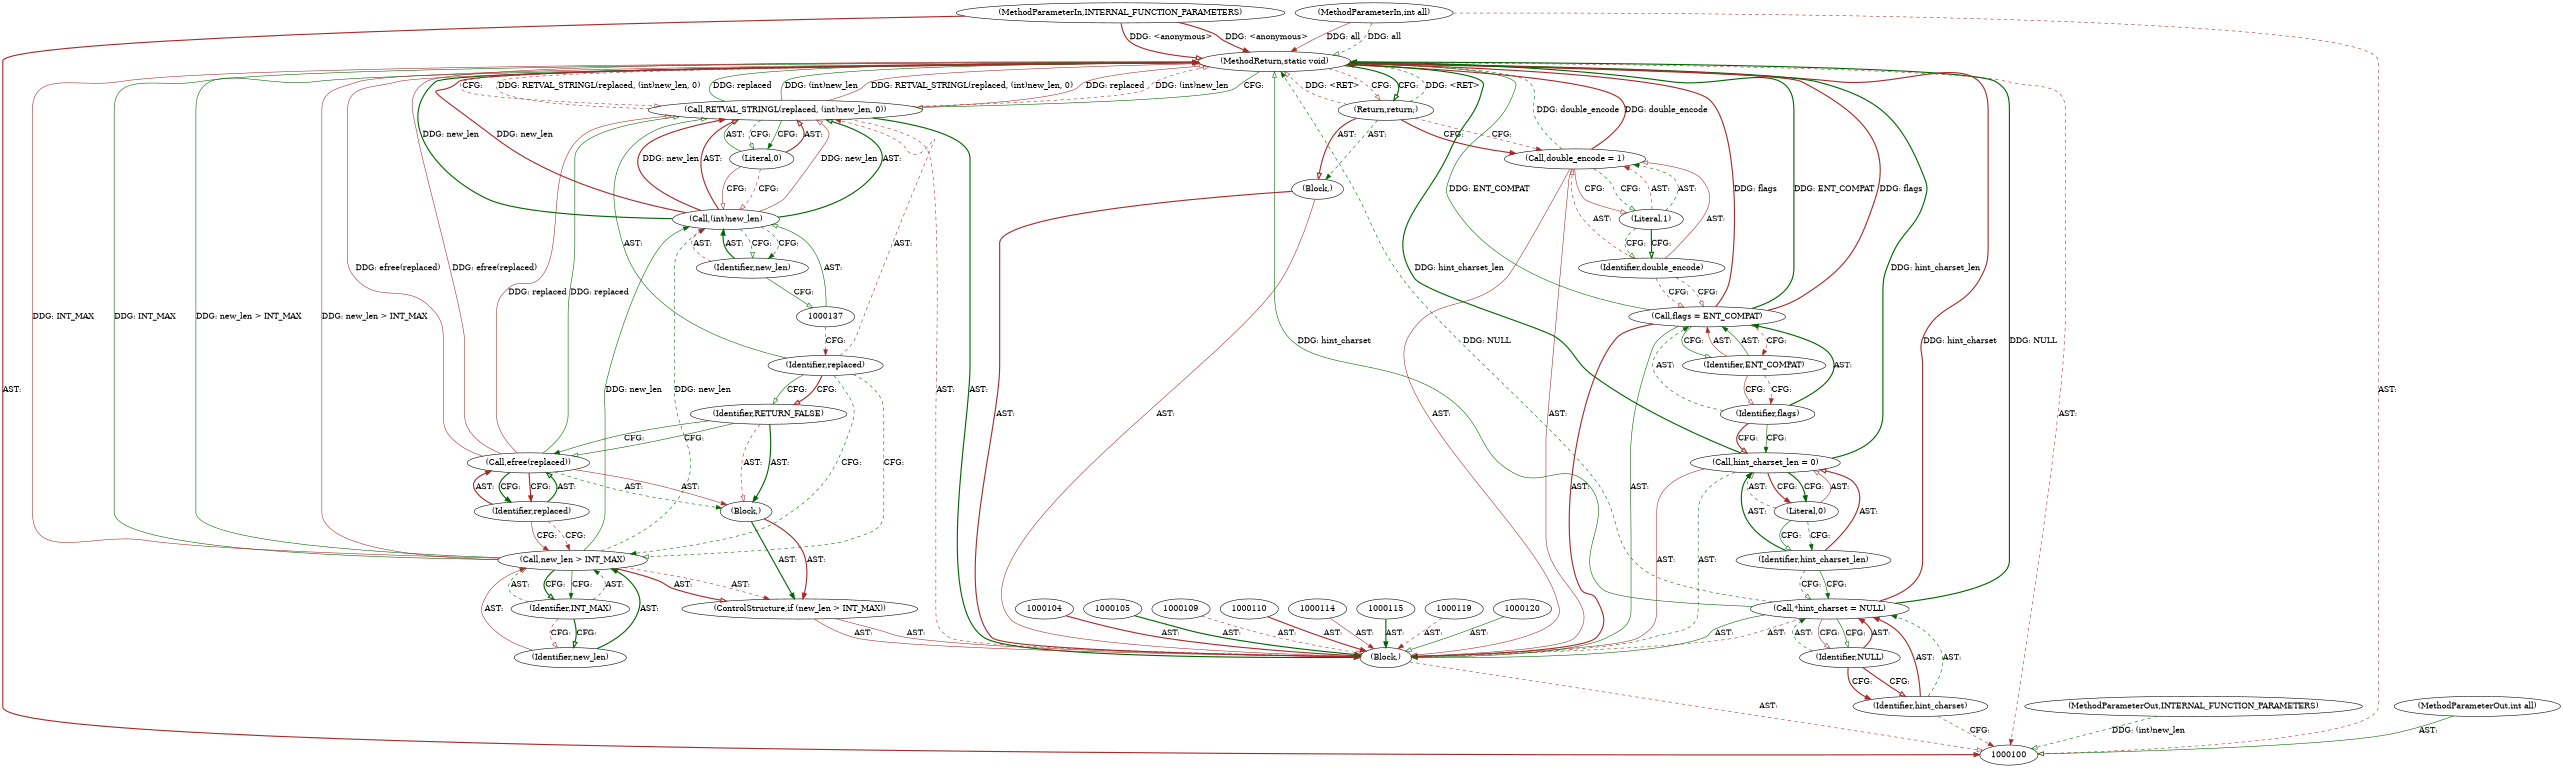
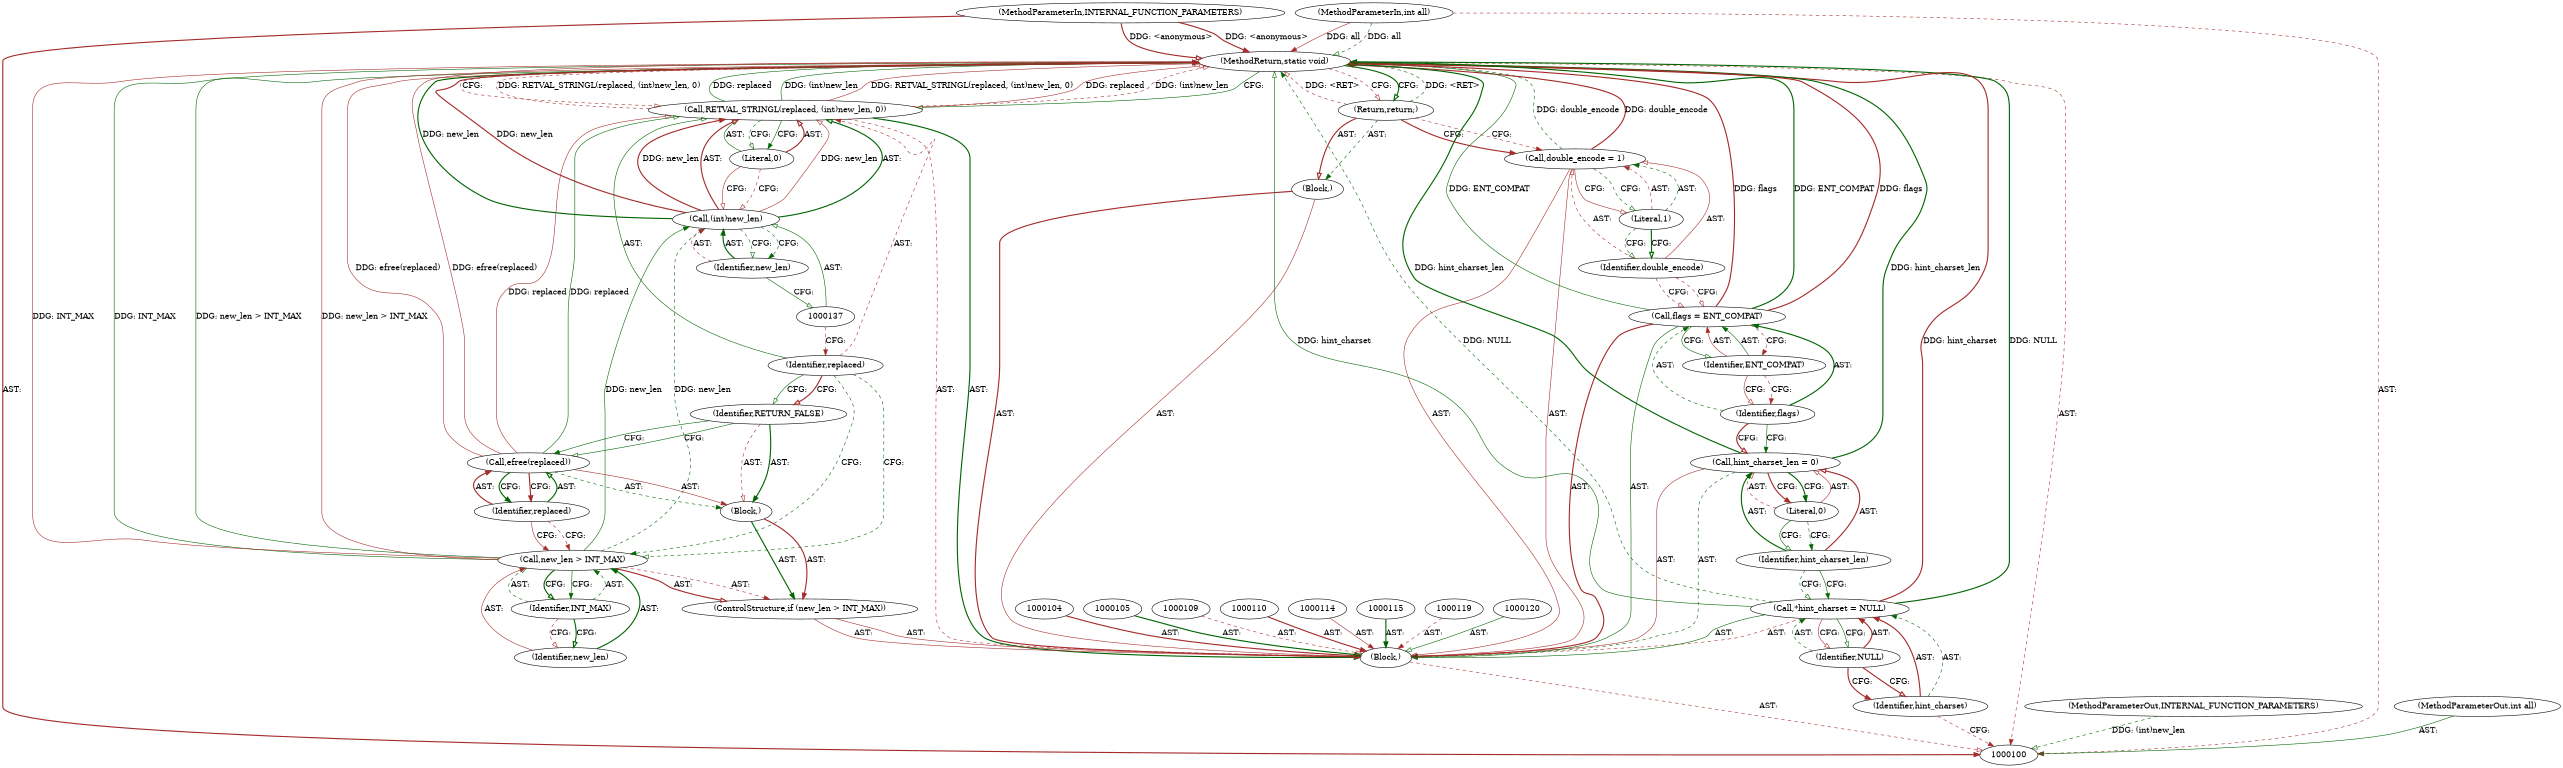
(2378, 90) -> (2378, 90)
